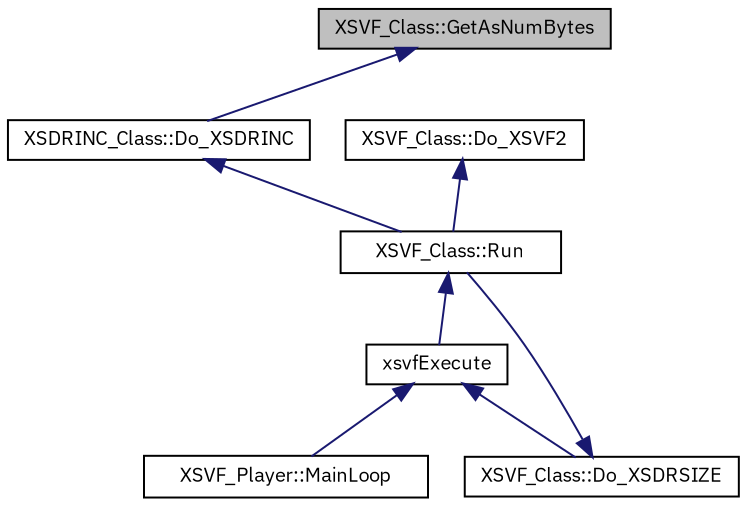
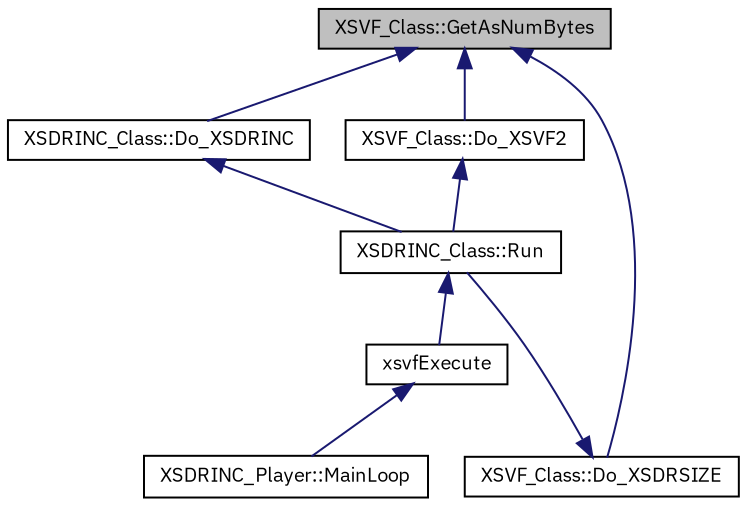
none -> (465, 95)
(451, 252) -> (451, 252)
(528, 426) -> (633, 239)
(286, 477) -> (286, 477)
